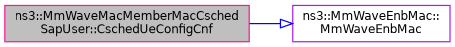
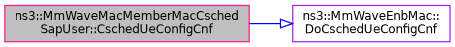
(371, 24) -> (371, 24)
